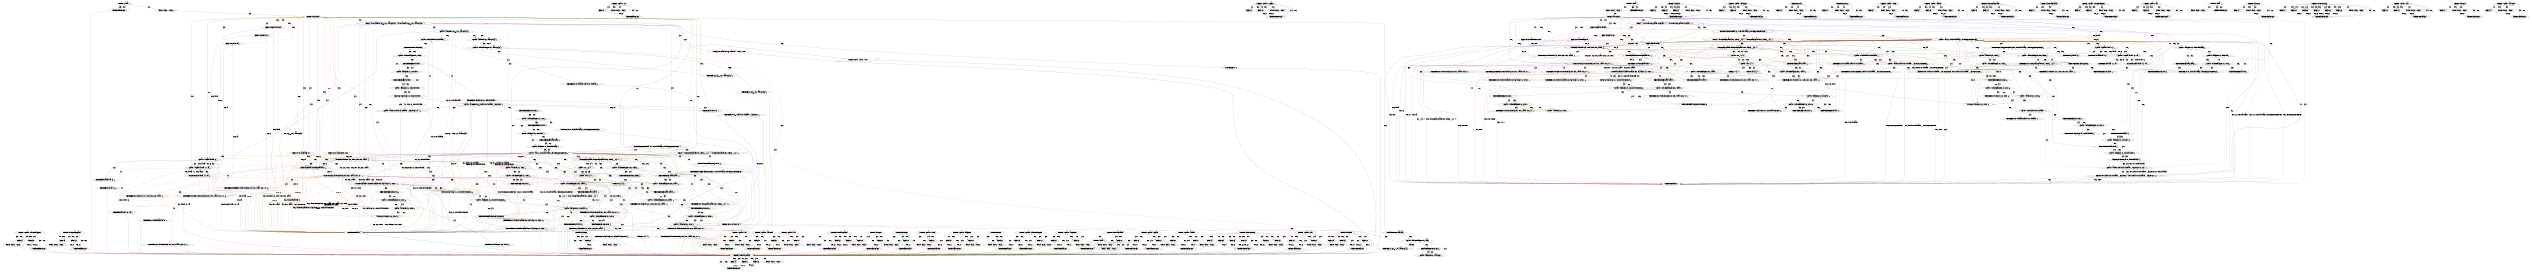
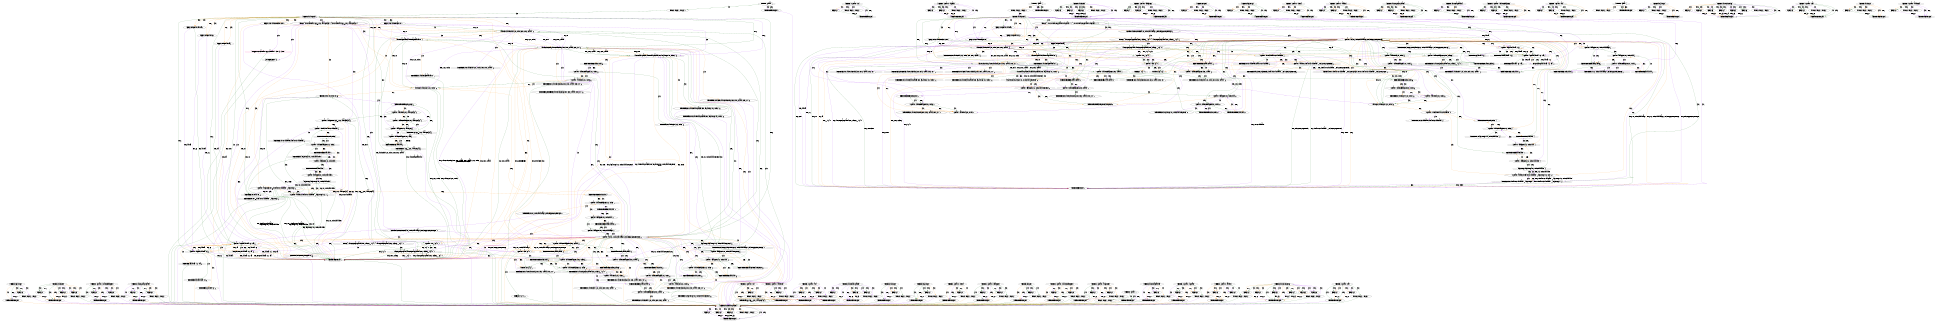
(475, 34) -> (404, 108)
(489, 44) -> (404, 117)
(858, 60) -> none
(577, 62) -> none
(730, 68) -> (418, 125)
none -> (405, 125)
(760, 164) -> (262, 149)
(1064, 227) -> (399, 141)
